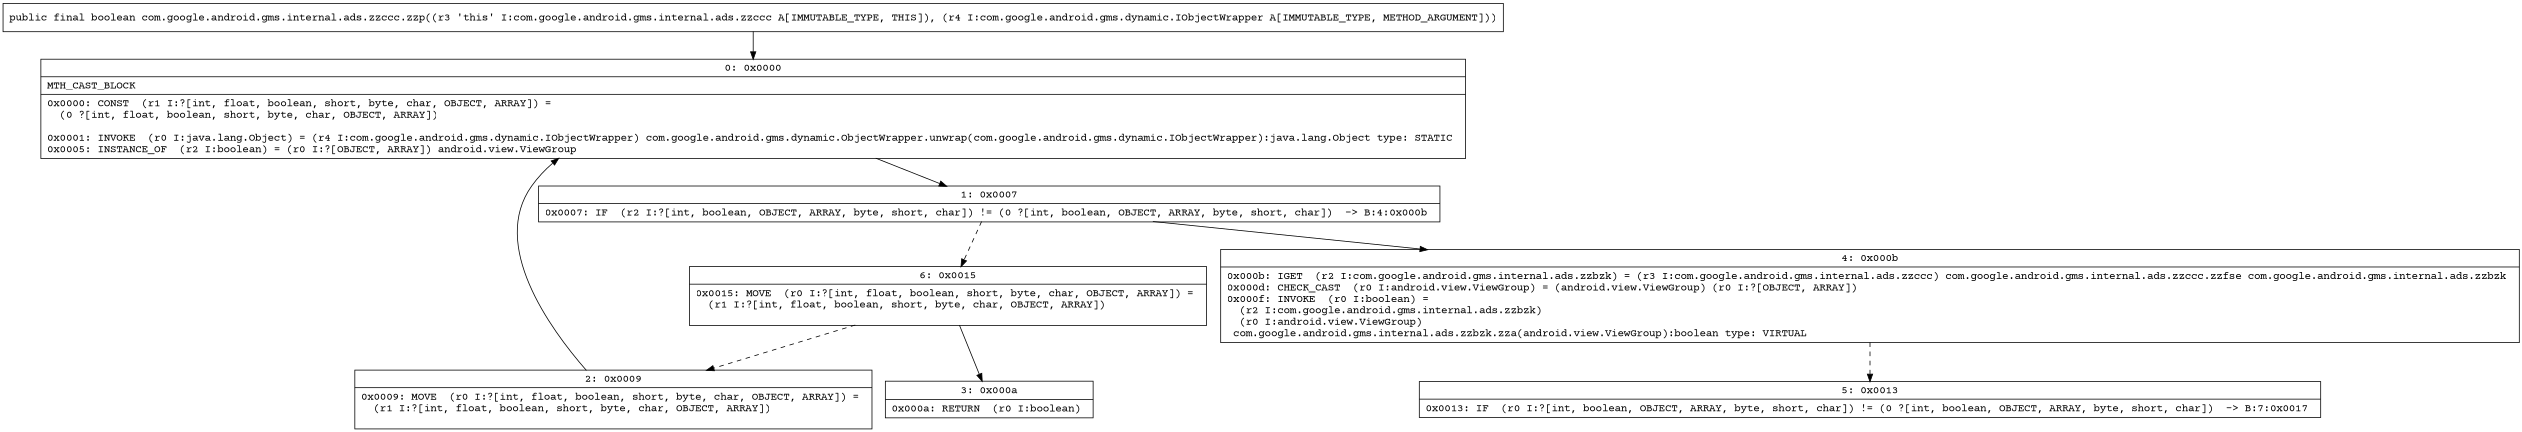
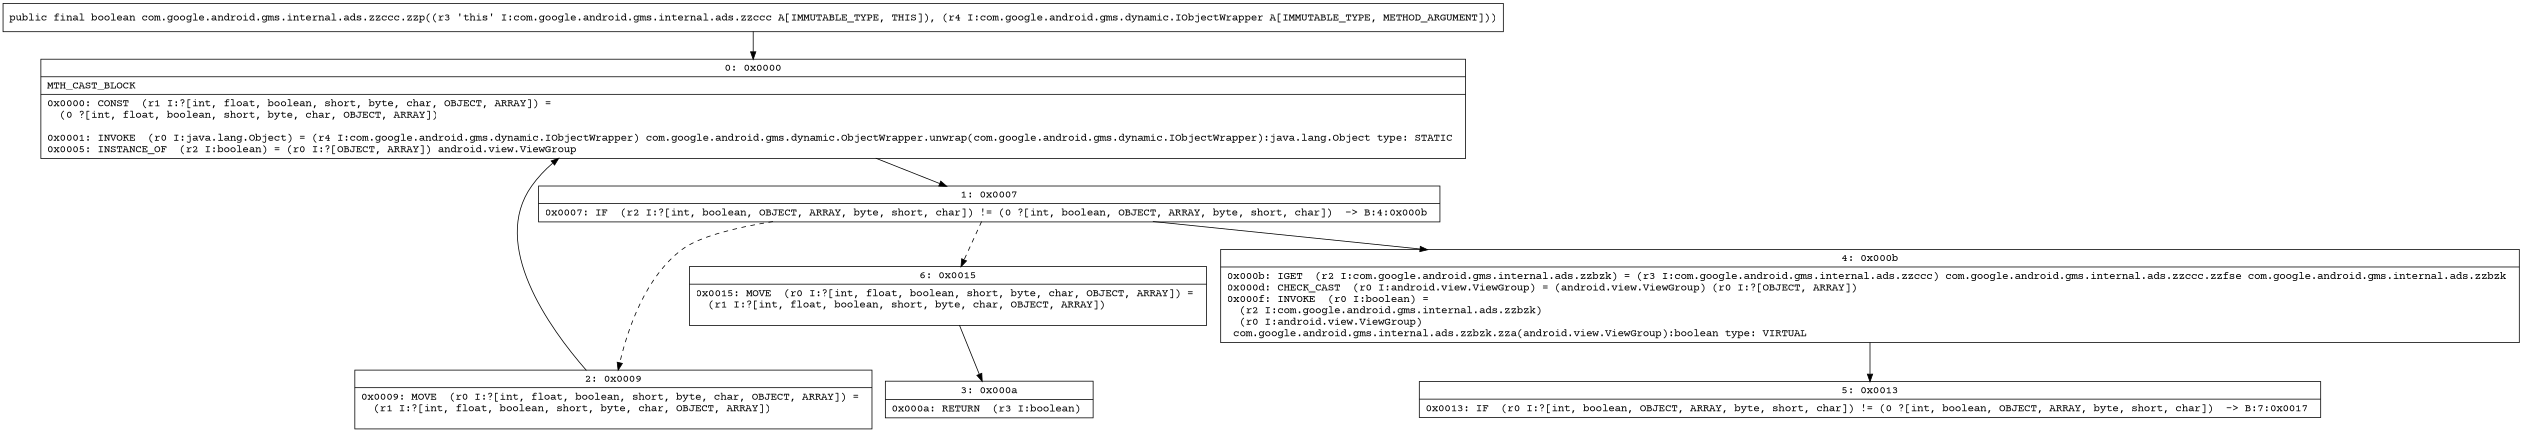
(785, 347) -> (669, 261)
(1870, 358) -> (1870, 358)
(989, 408) -> (989, 408)
